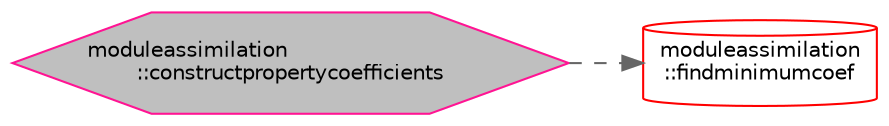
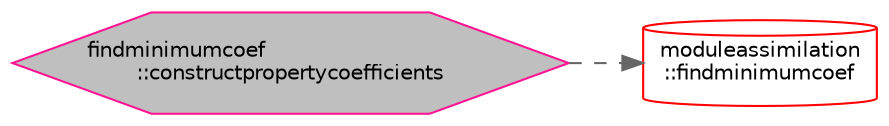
(291, 63) -> (291, 63)
